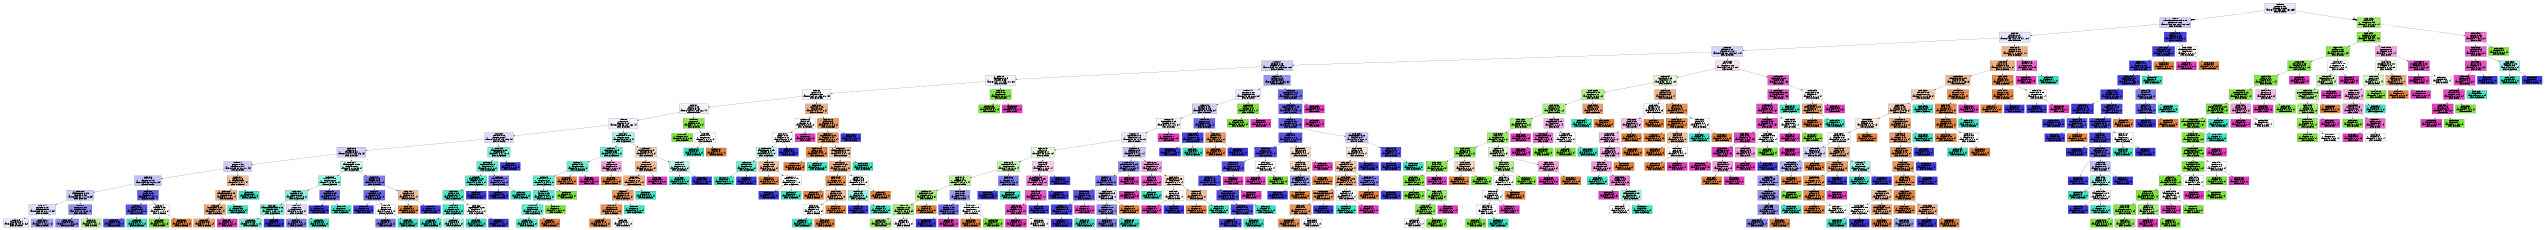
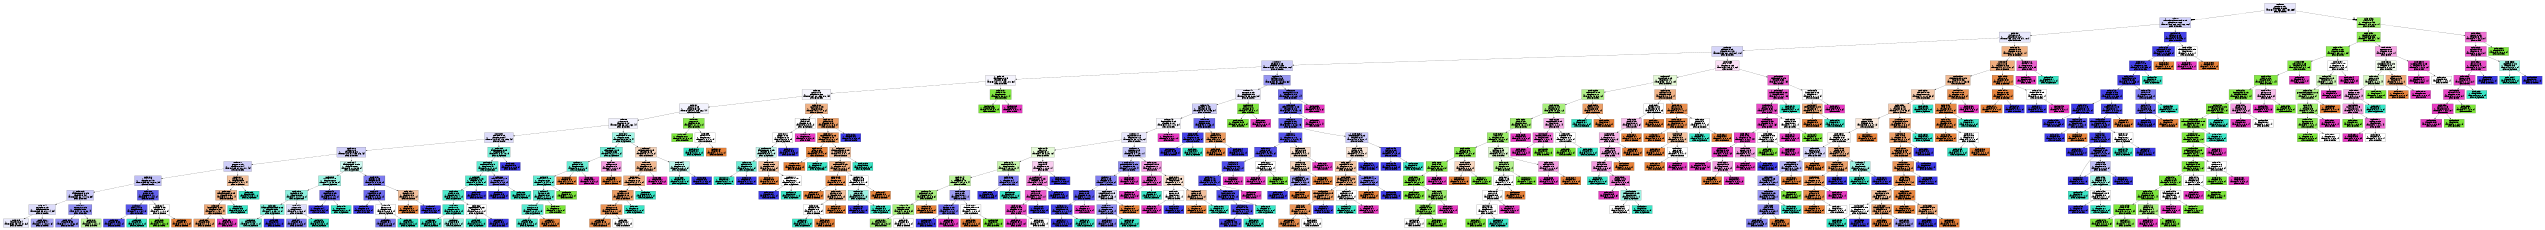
(2100, 173) -> (2089, 174)
